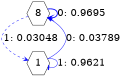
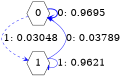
(38, 13) -> (38, 13)
